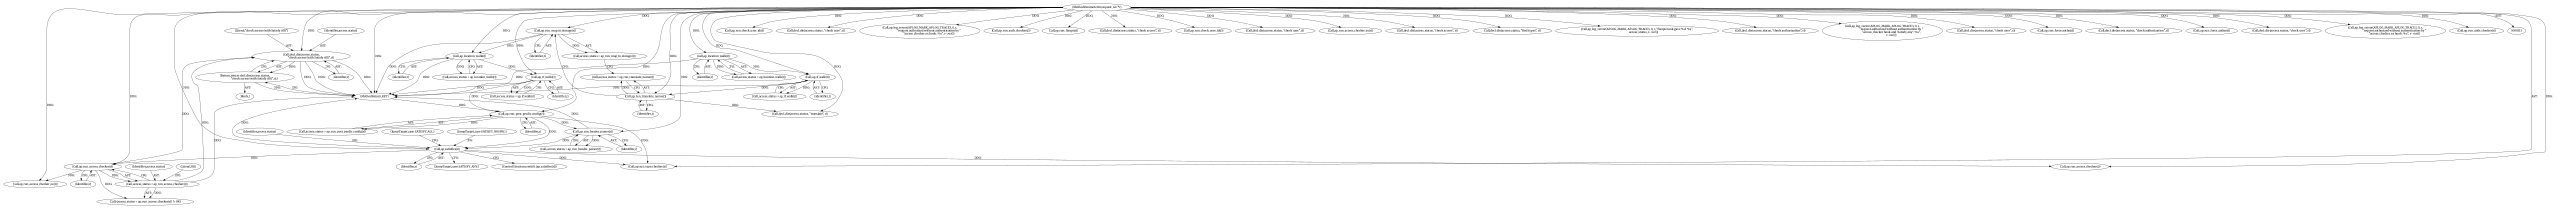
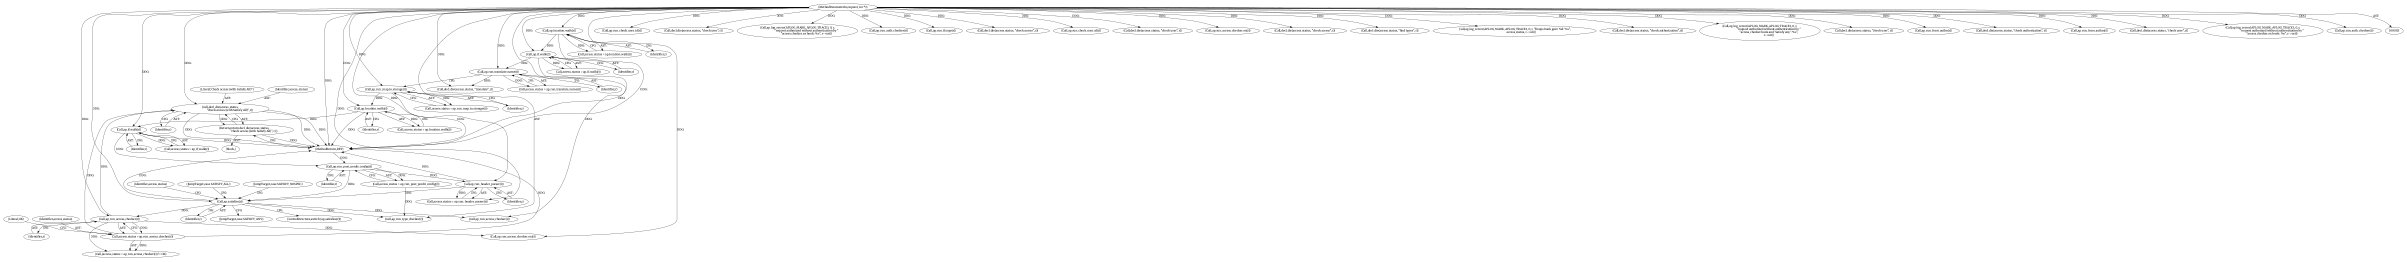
(671, 17) -> (411, 16)
(607, 67) -> (415, 101)
(411, 123) -> (373, 175)
(605, 124) -> (405, 201)
